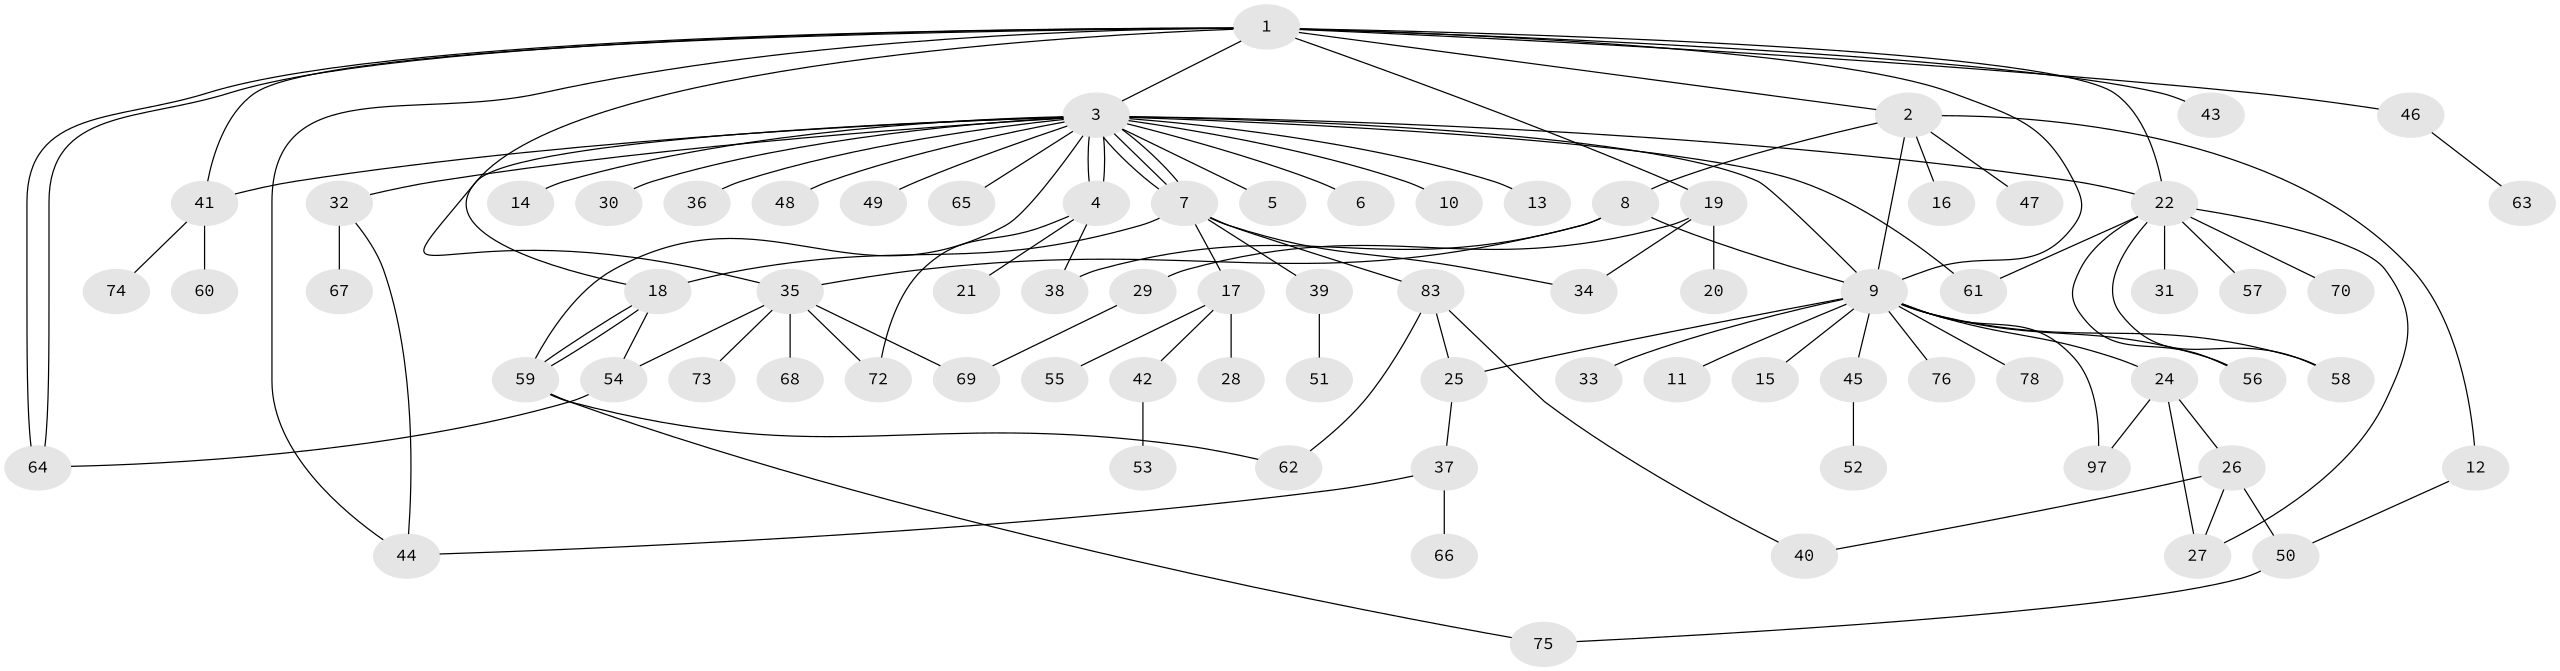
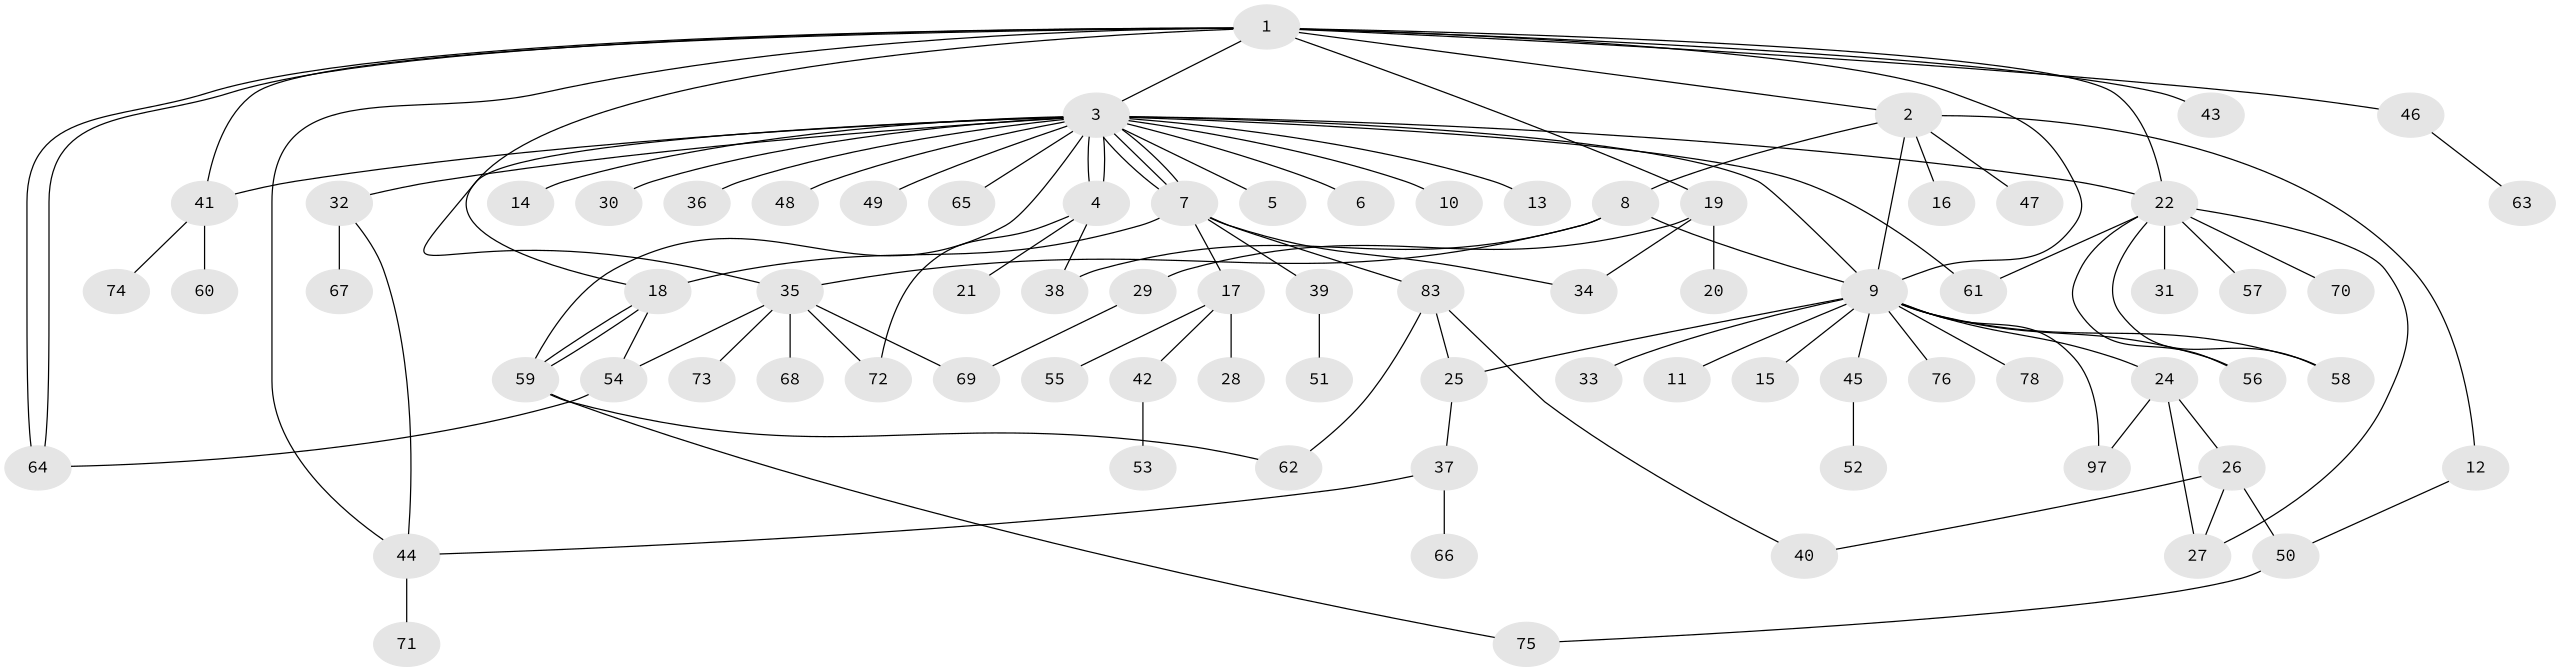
none -> (407, 644)
